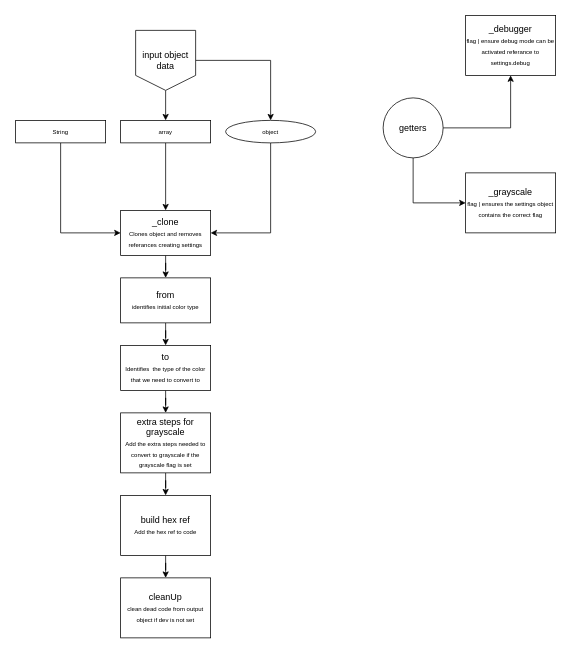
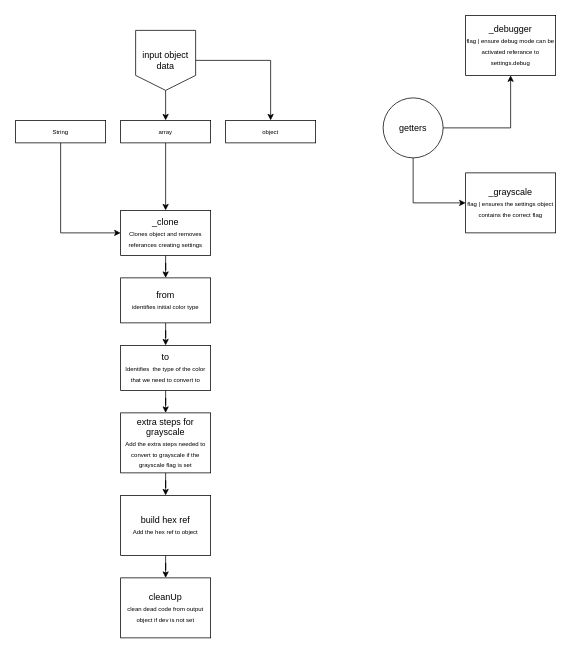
(270, 132) -> (270, 132)
(270, 189) -> none
(165, 525) -> (165, 525)
